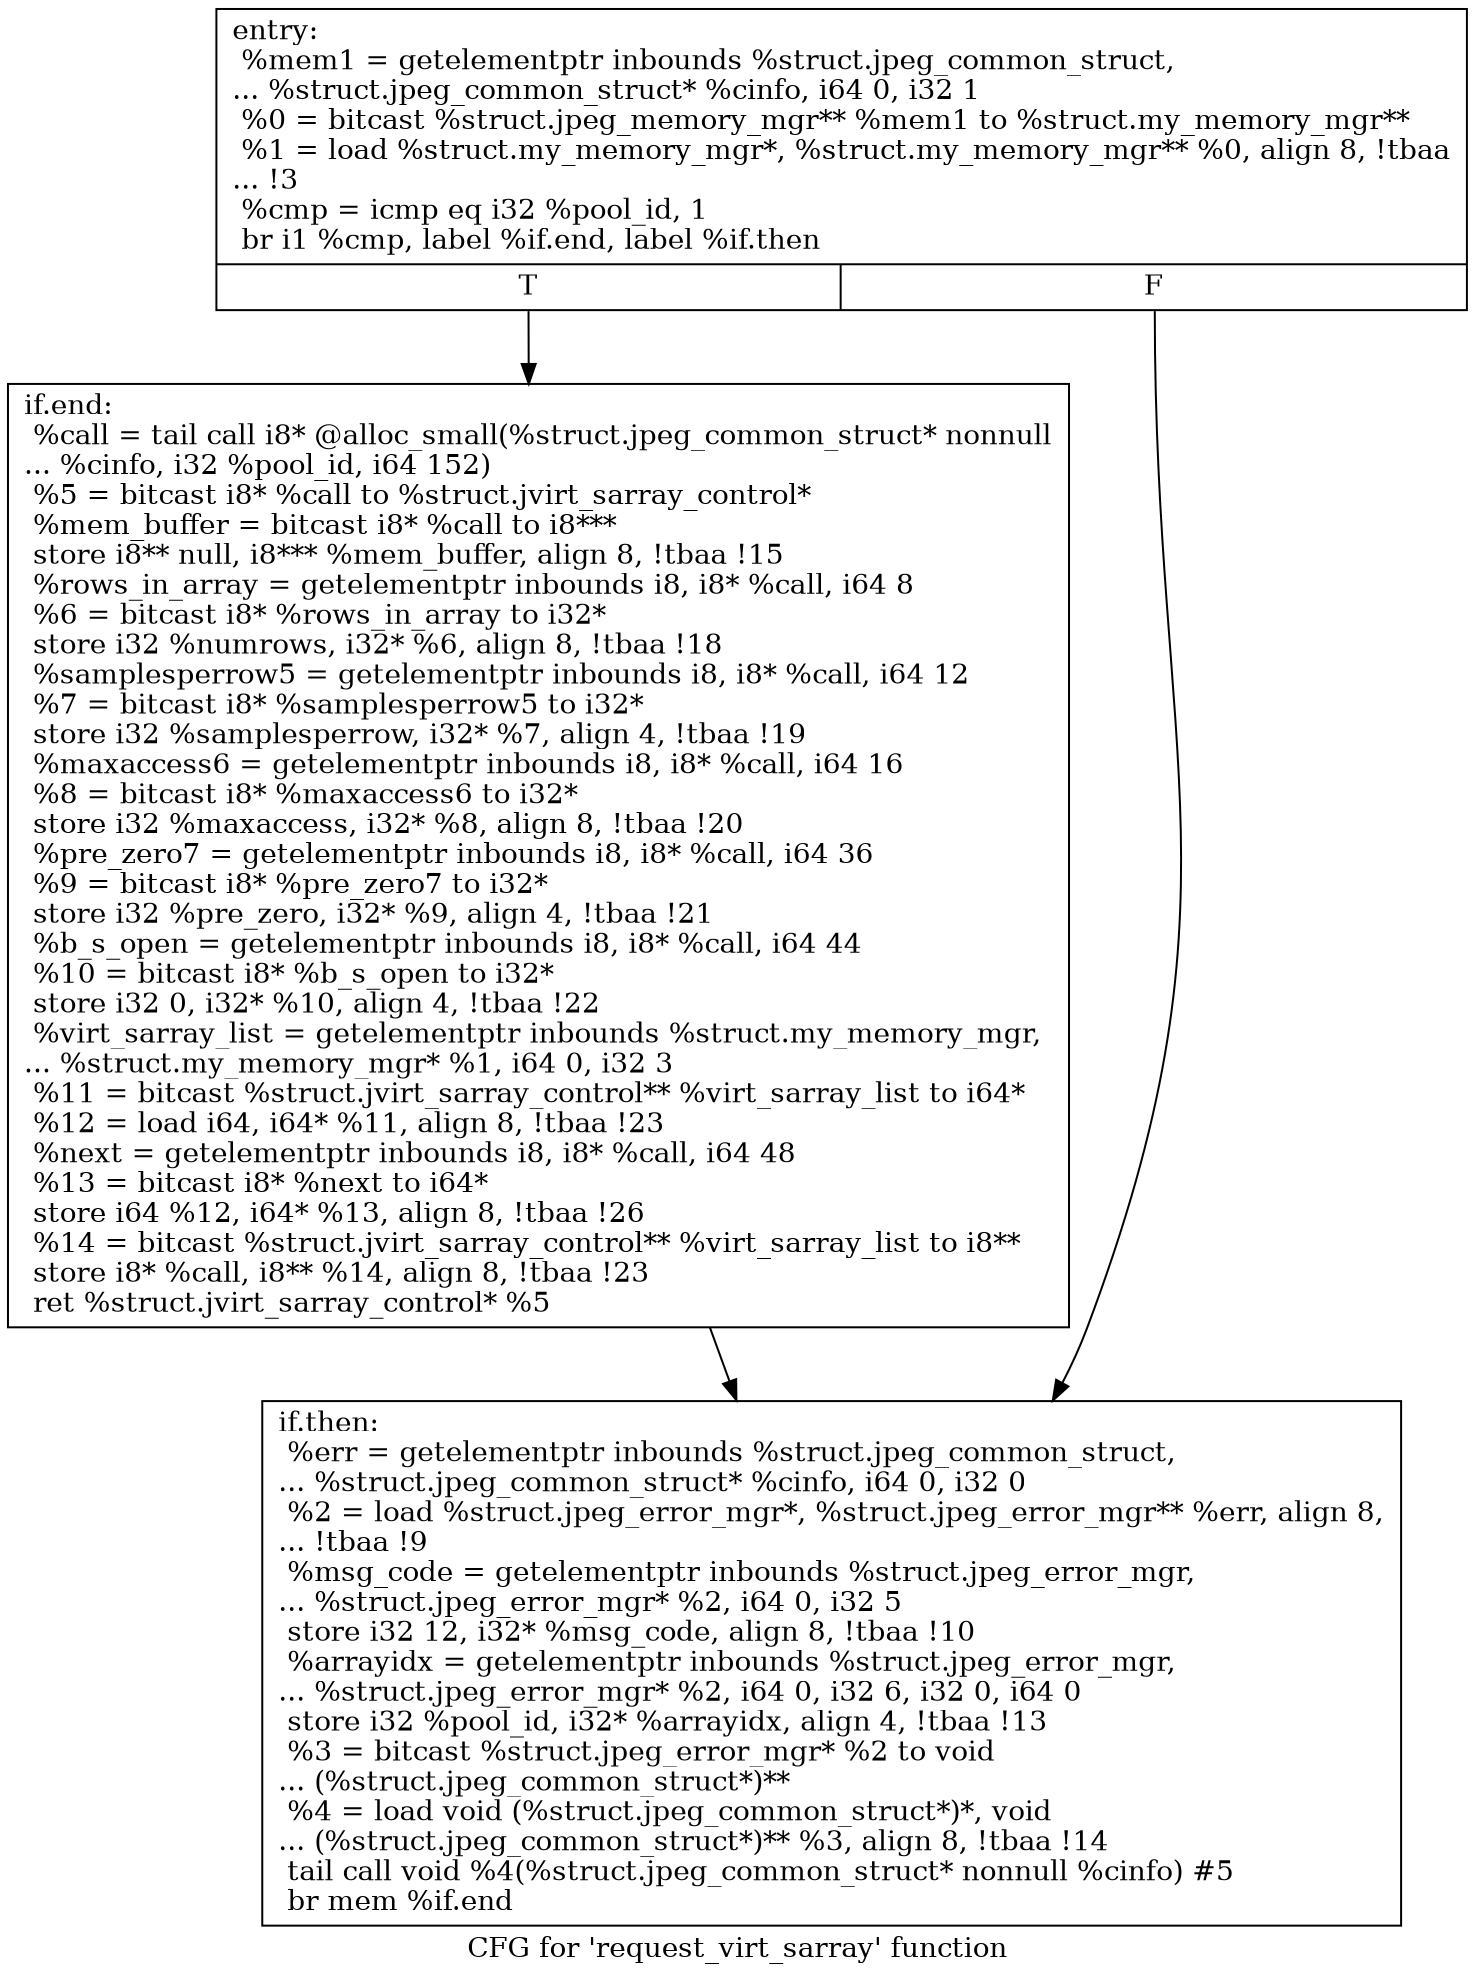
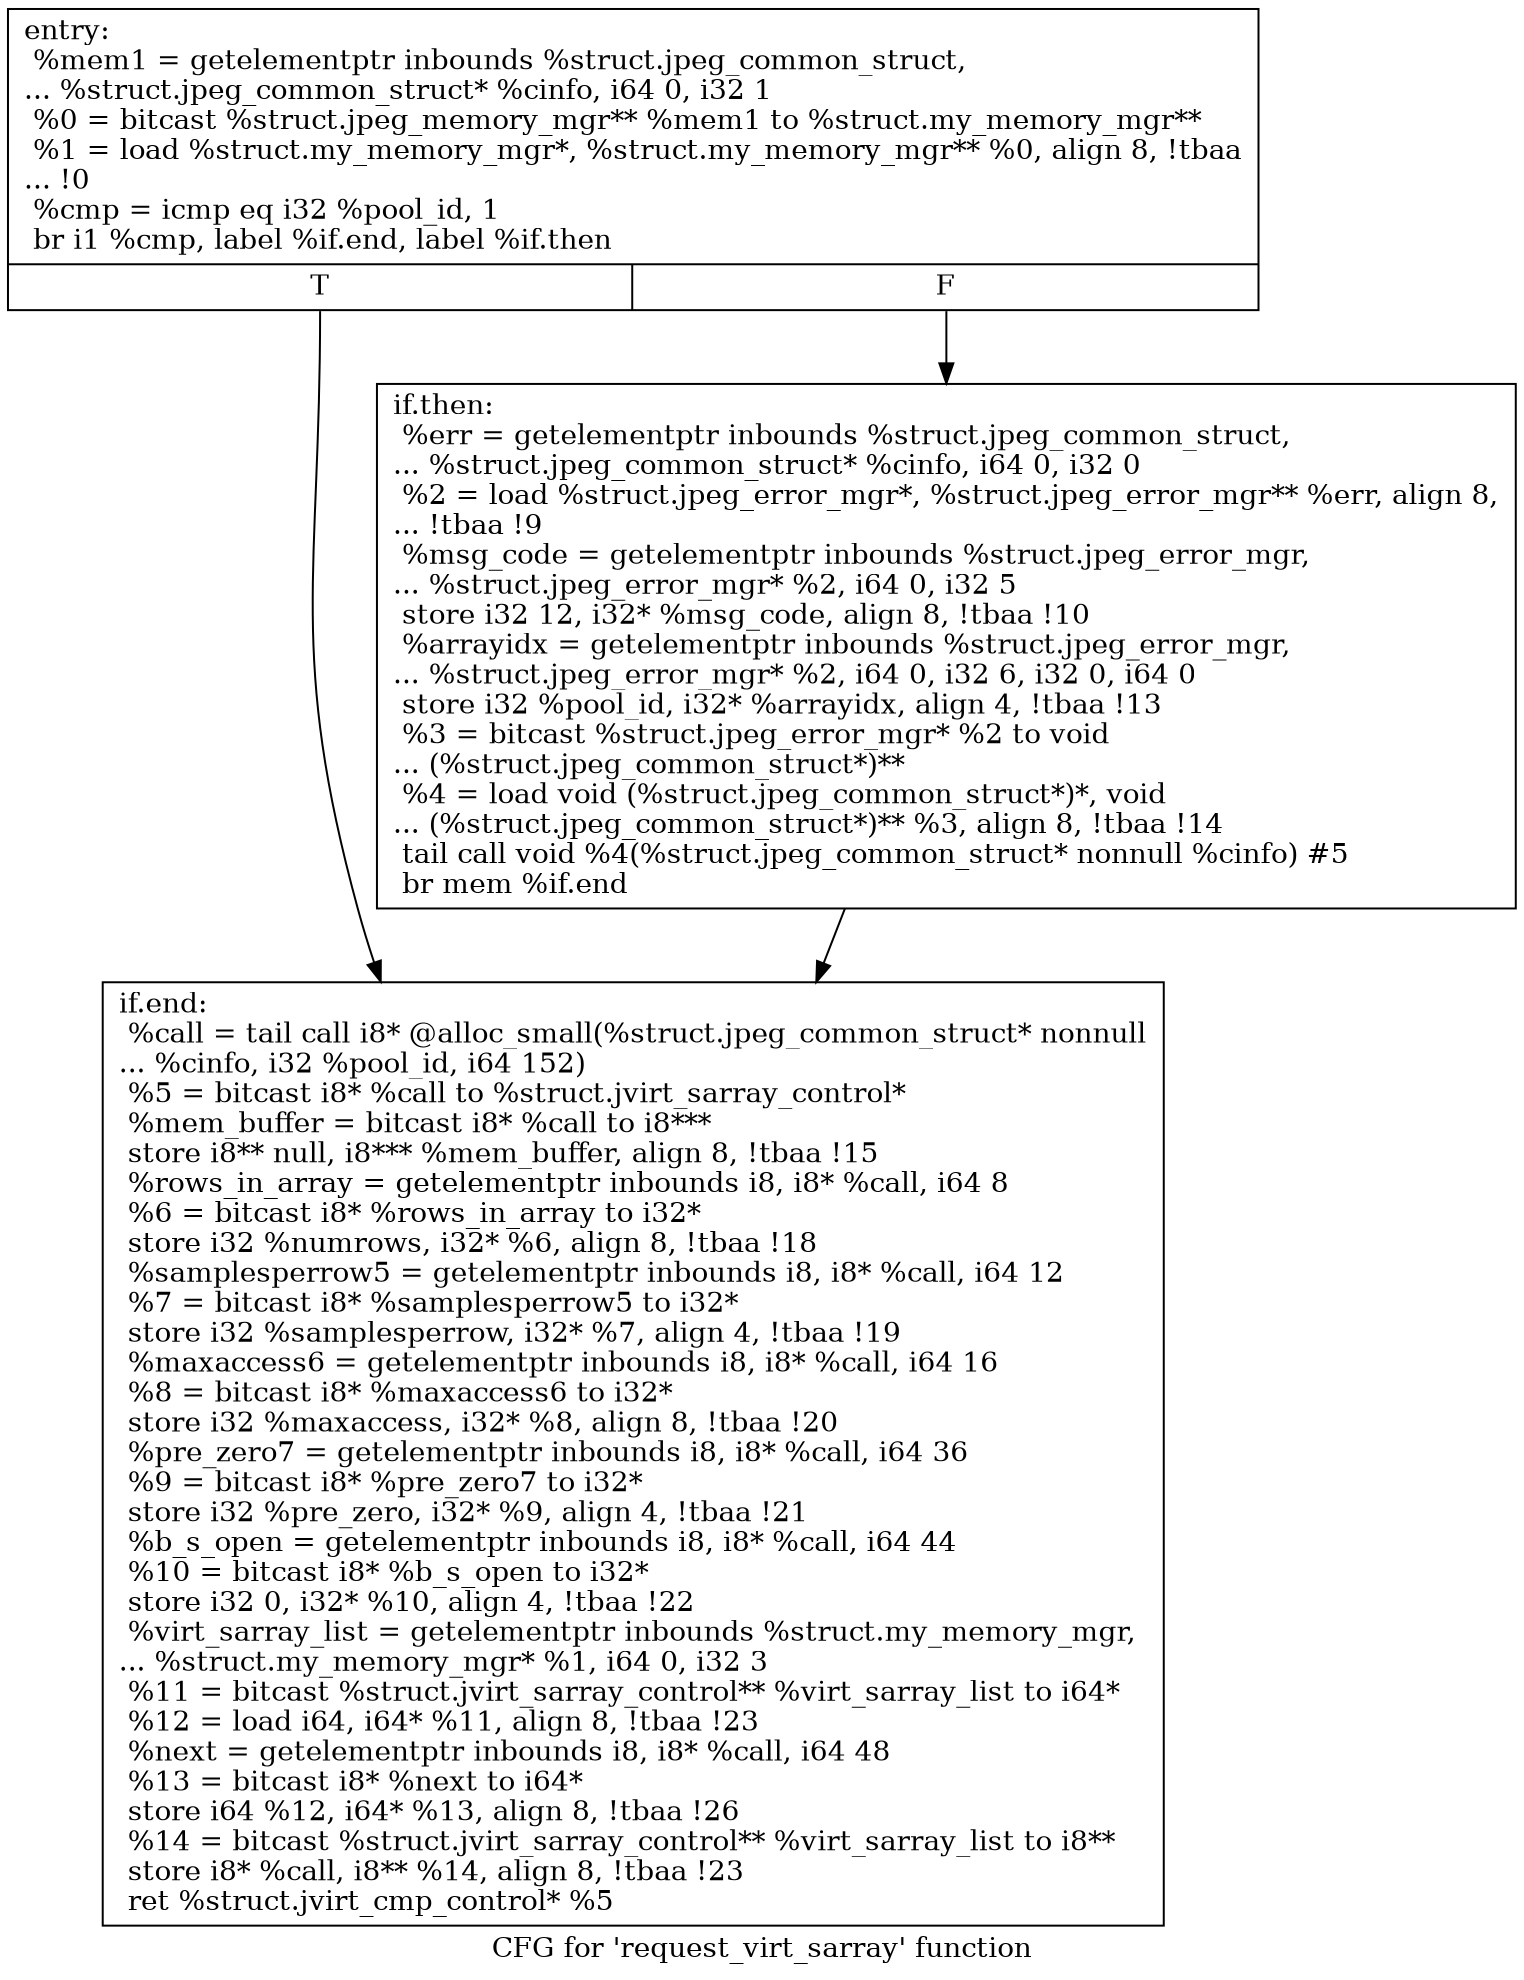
(266, 180) -> (58, 180)
(288, 1303) -> (367, 1902)
(720, 1354) -> (834, 936)
